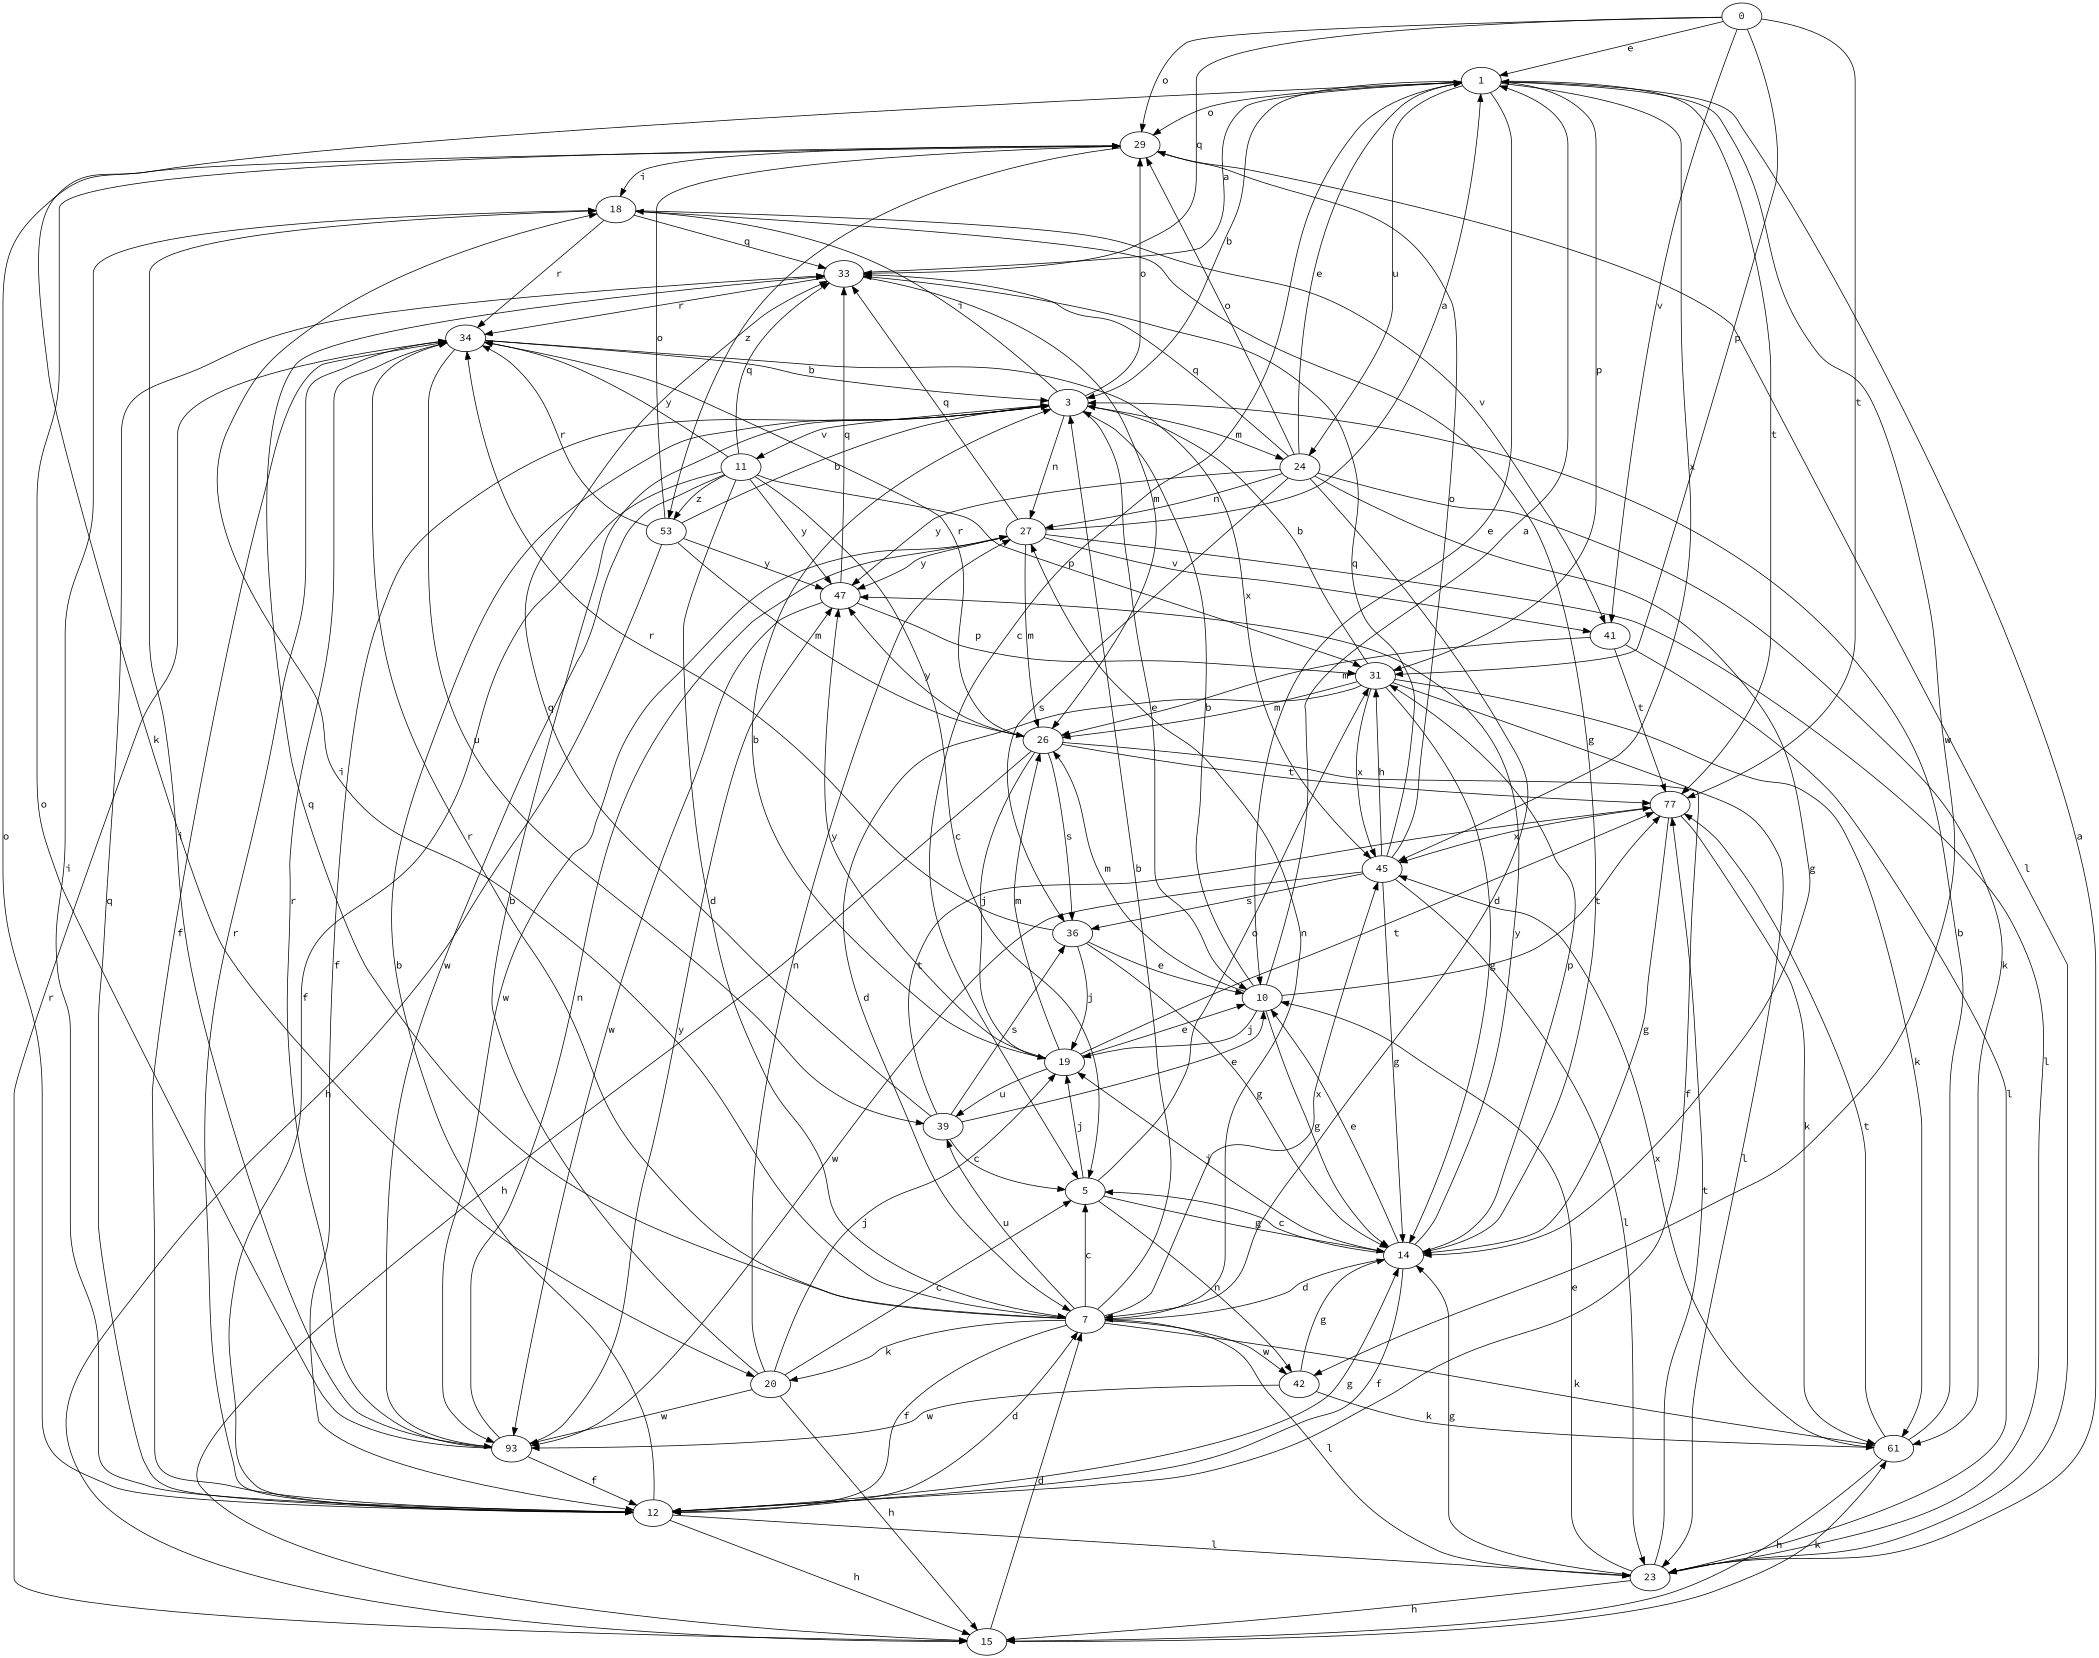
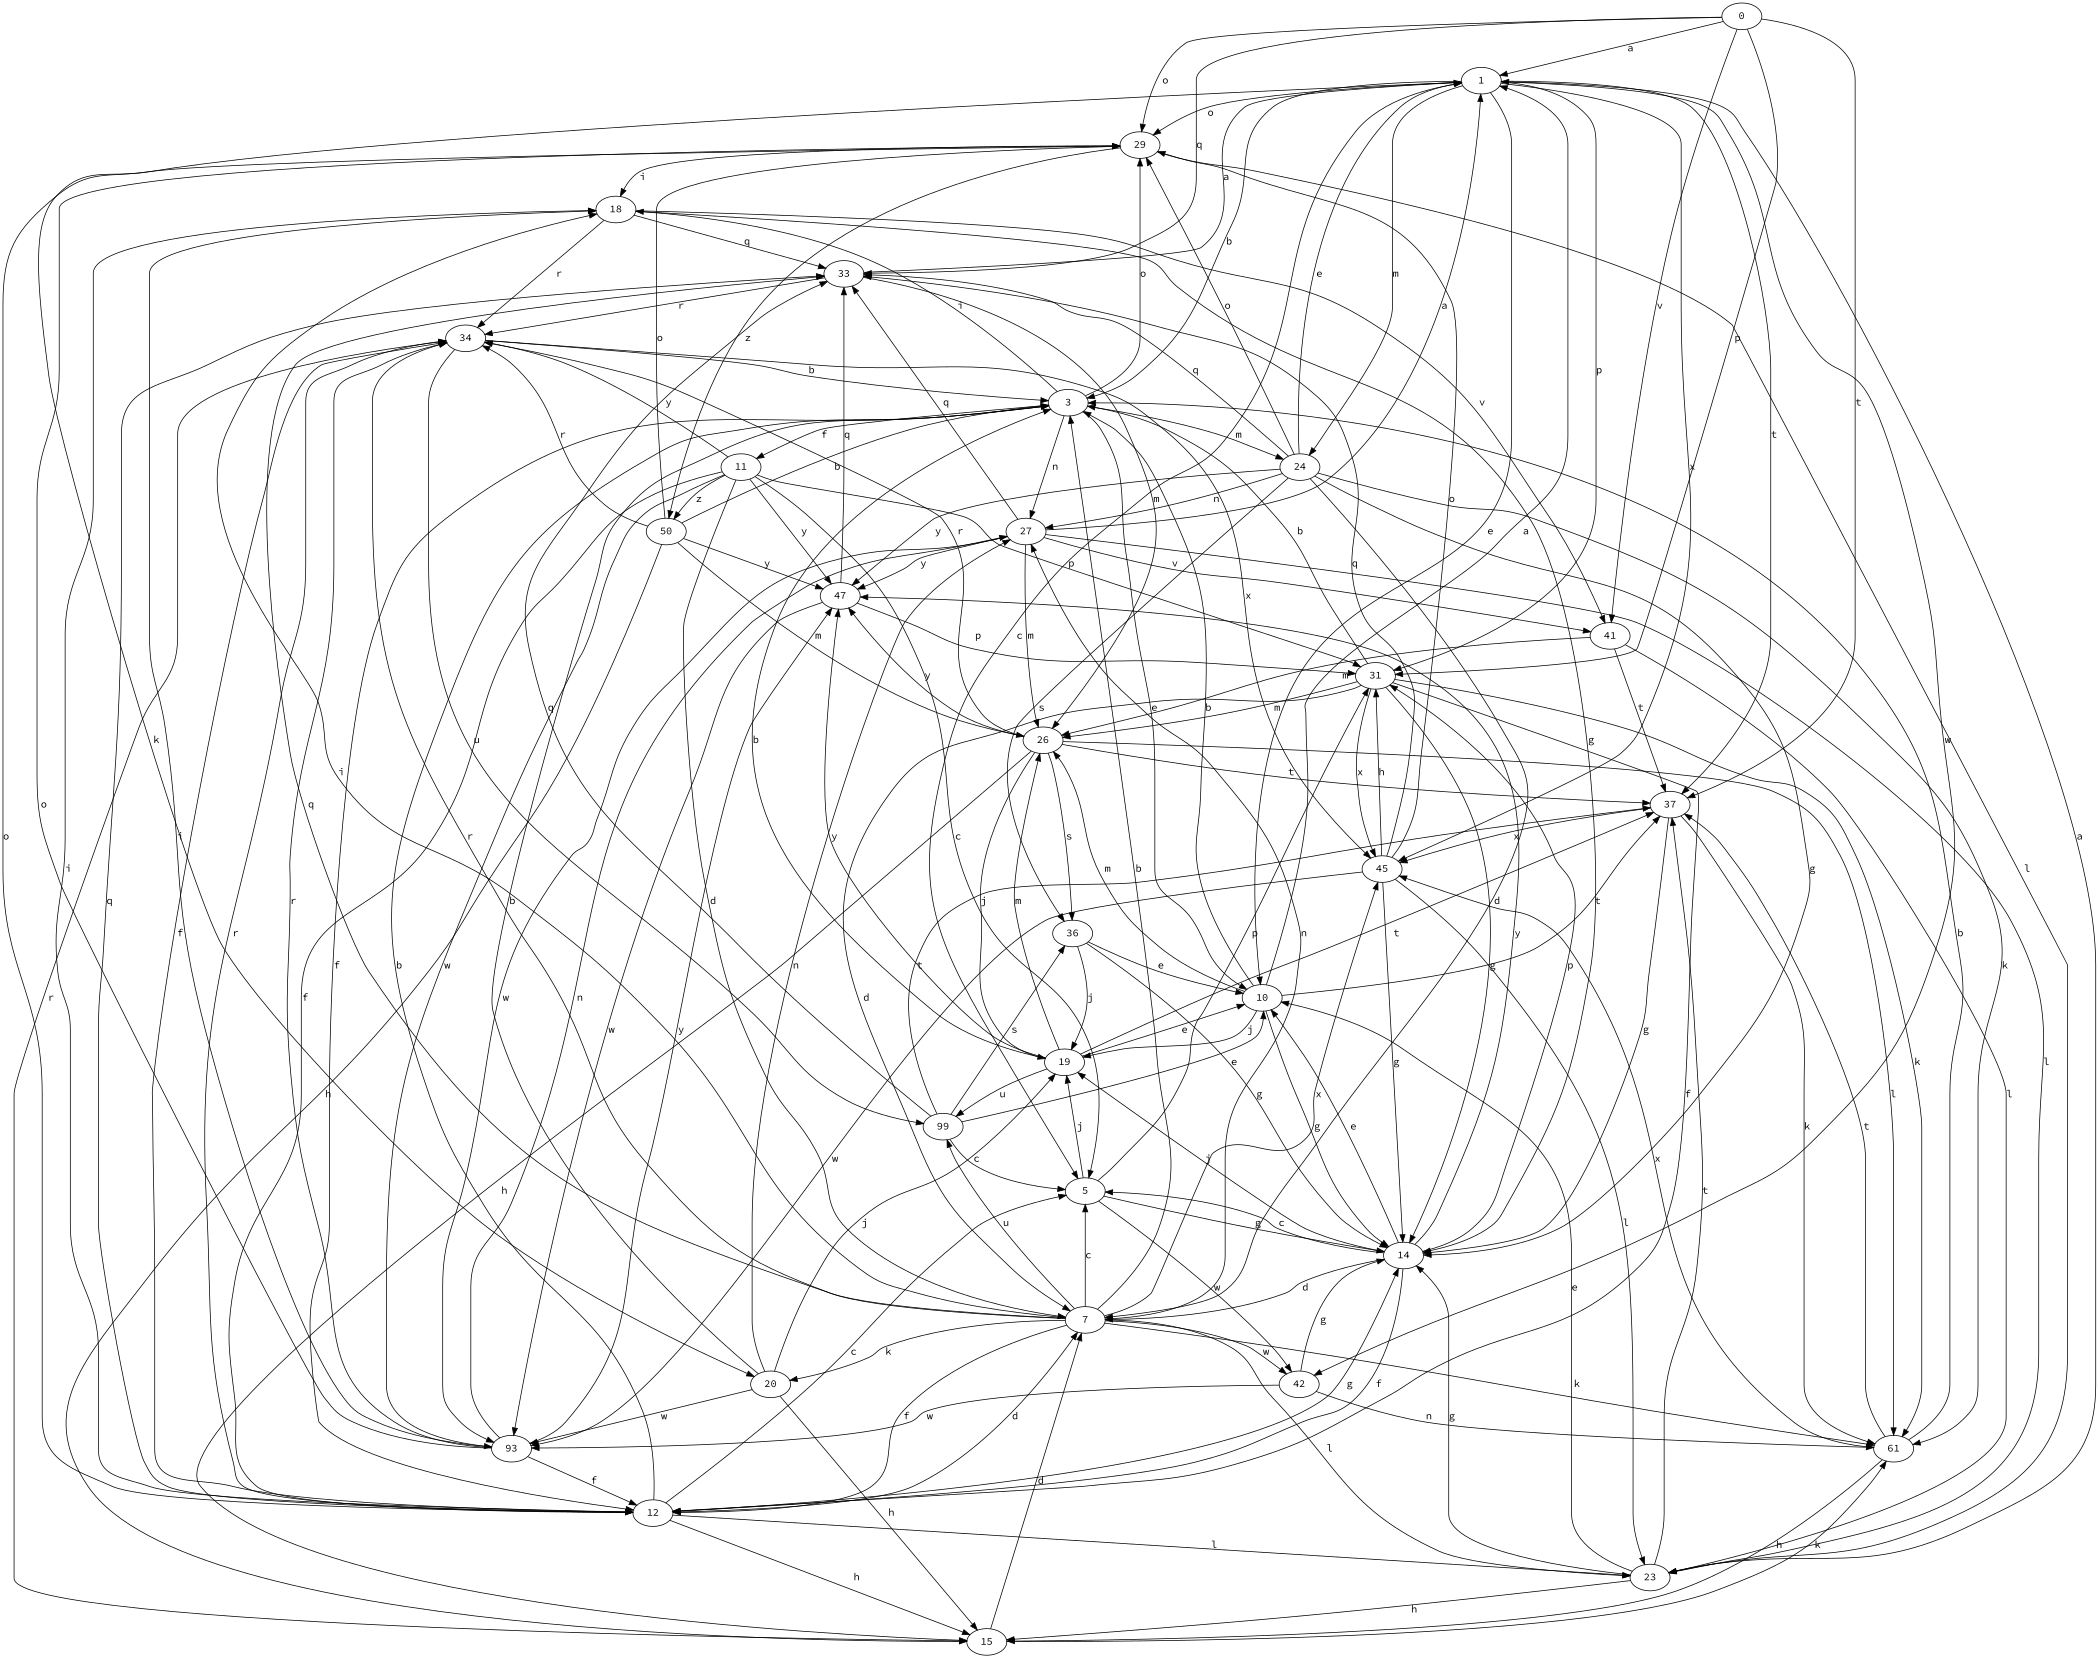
(1630, 48) -> (1630, 48)
(1396, 274) -> (1396, 274)
(754, 352) -> none
(824, 435) -> (824, 435)
(666, 532) -> (666, 532)
(711, 685) -> none
(1670, 805) -> (1670, 805)
(1773, 845) -> (1754, 787)
(1231, 901) -> none
(1255, 933) -> (1255, 933)
(943, 1127) -> (943, 1127)
(1217, 1288) -> (1217, 1288)
(925, 1290) -> (858, 1340)
(1429, 1417) -> (1429, 1417)
